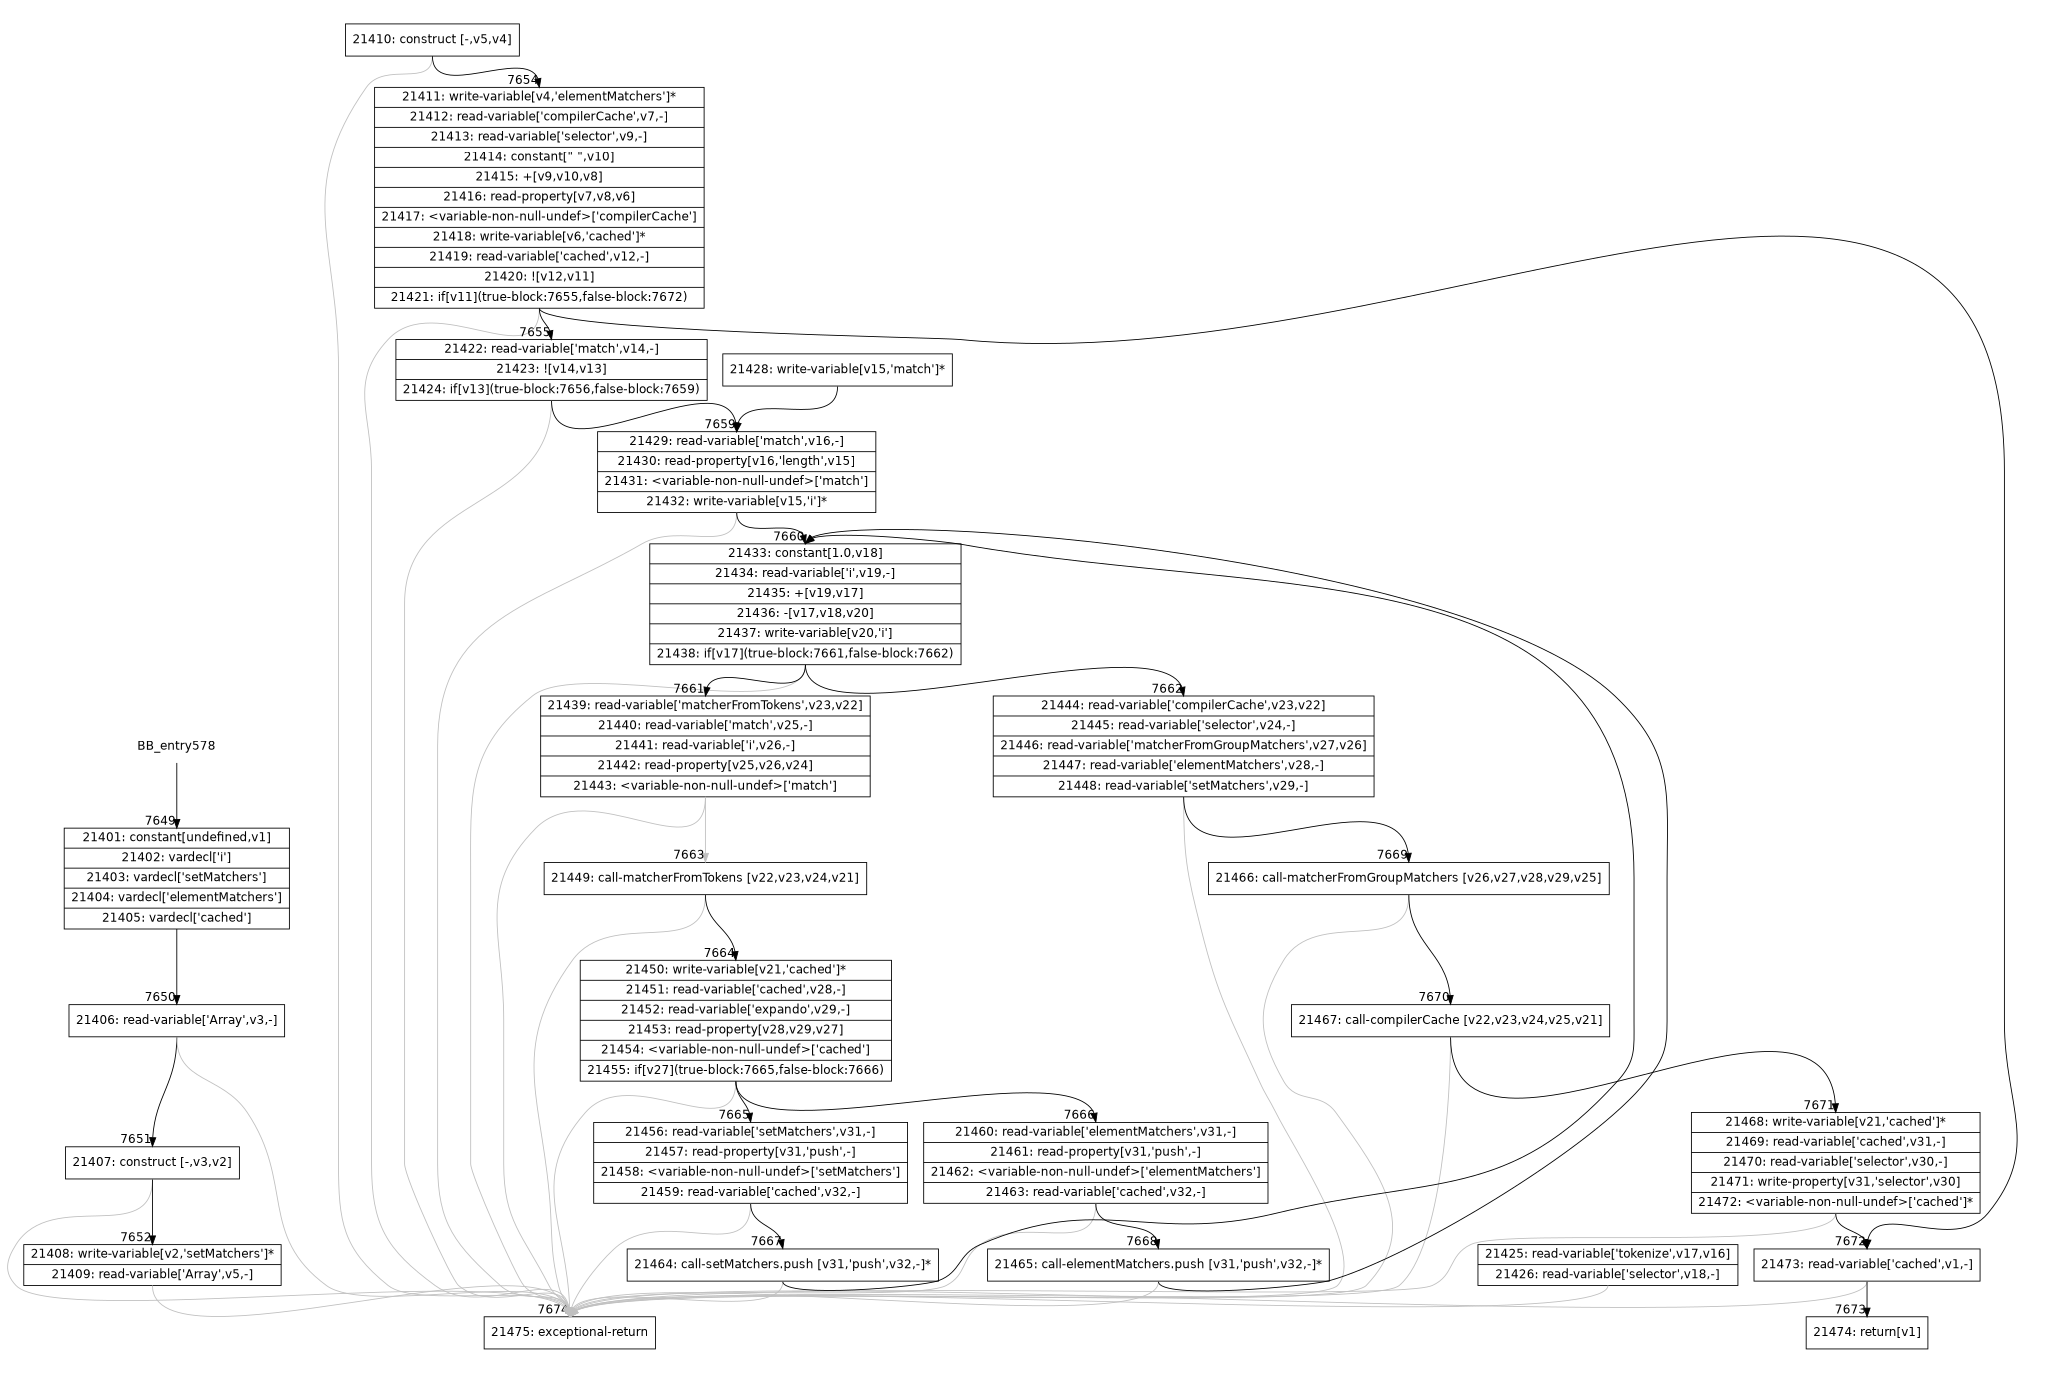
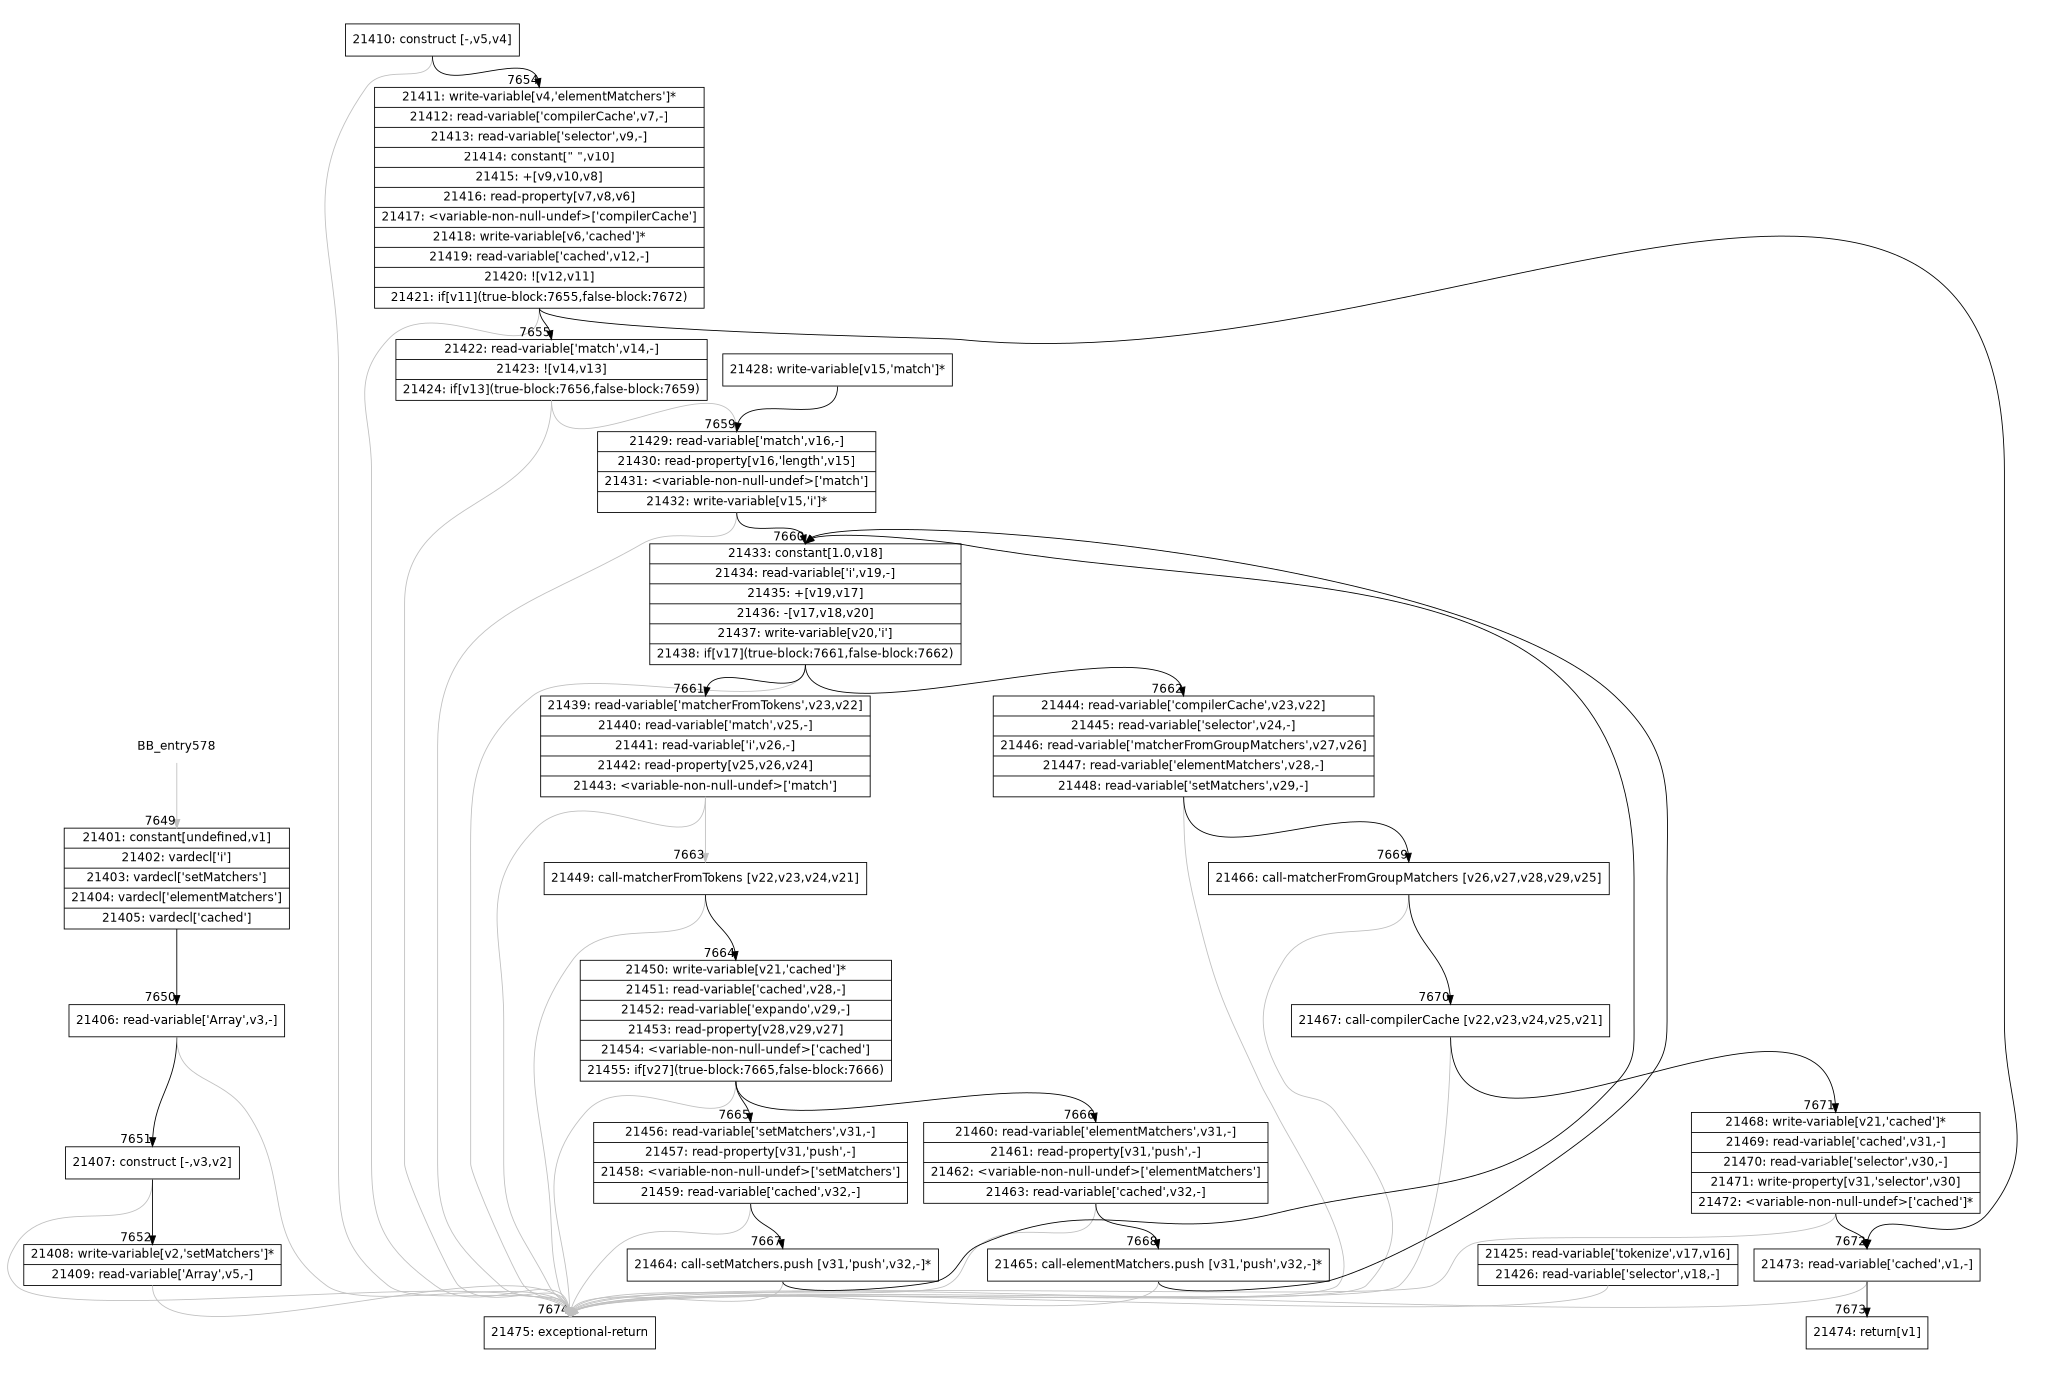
(640, 417) -> (640, 417)
(177, 791) -> (177, 791)
